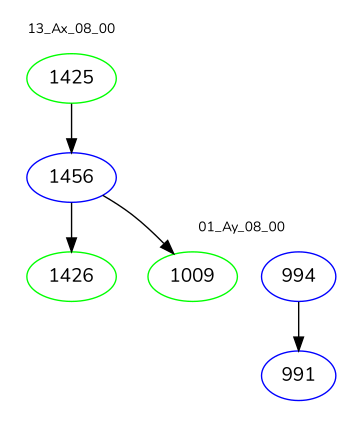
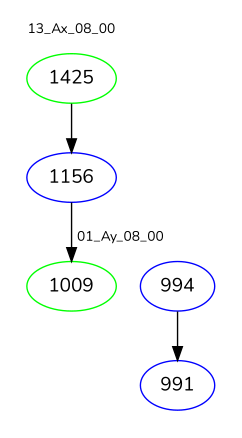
(72, 178) -> (72, 178)
(72, 277) -> none
